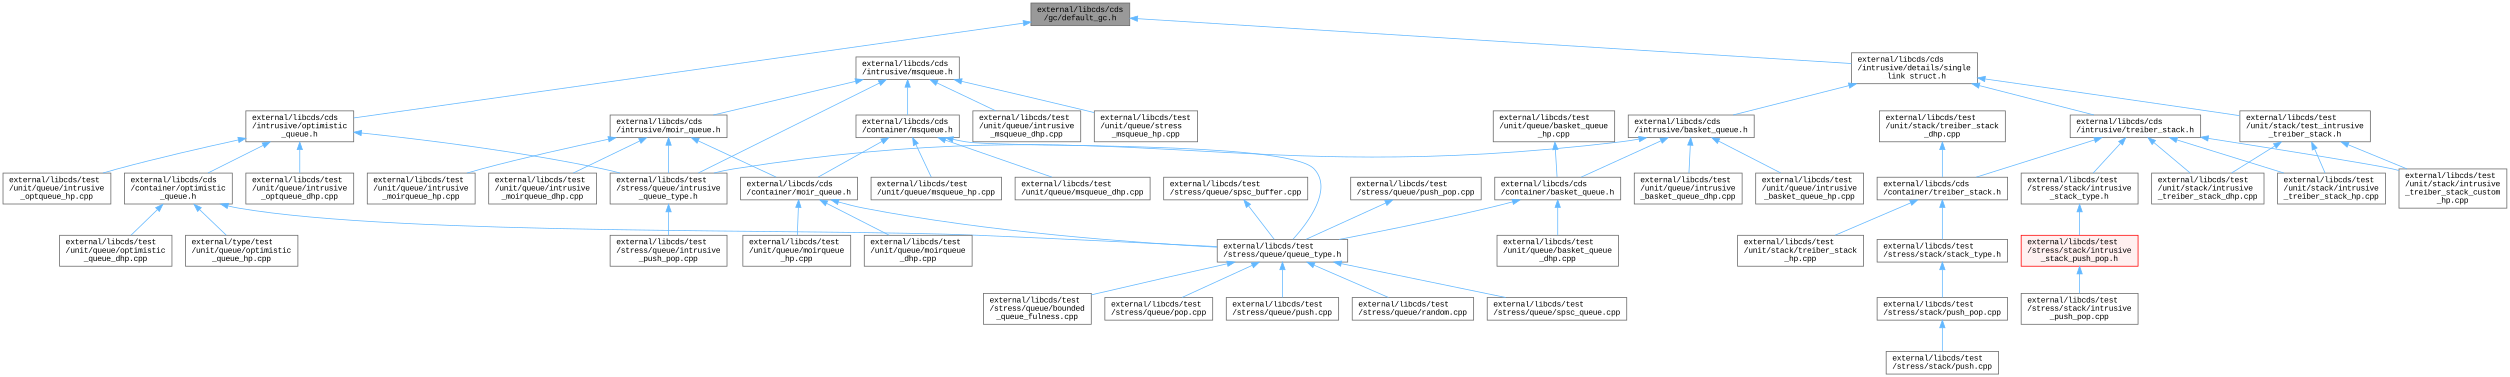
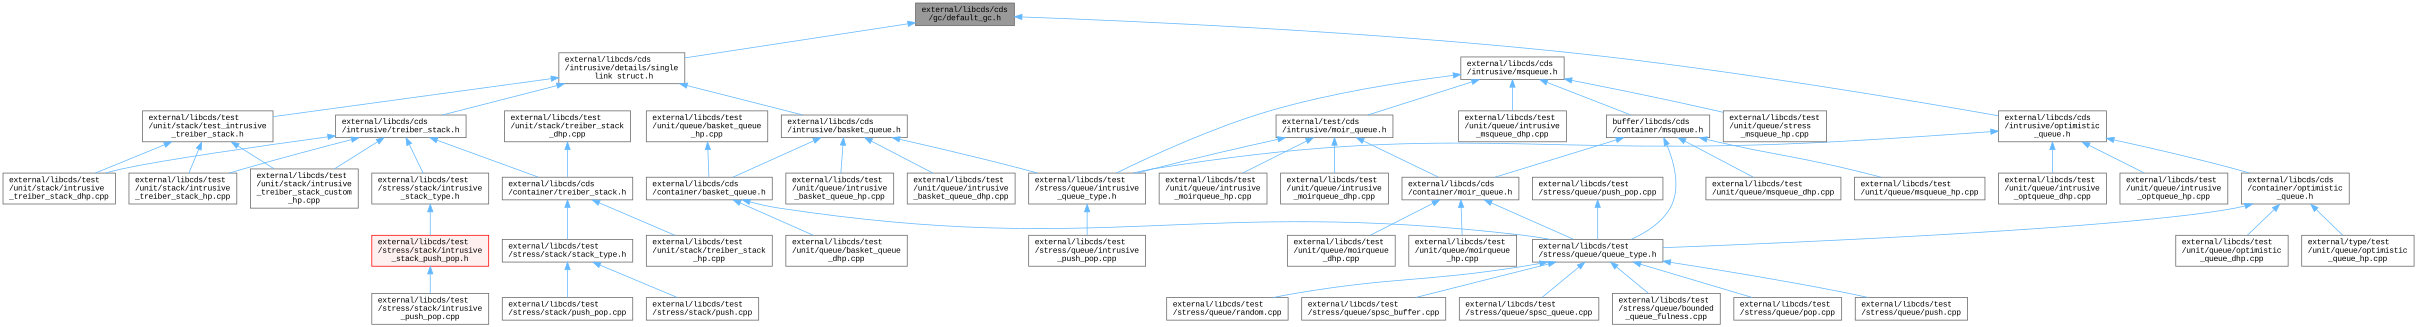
(669, 126) -> (1334, 126)
(908, 126) -> (1658, 126)
(1261, 223) -> (1482, 281)
(1942, 340) -> (639, 281)
